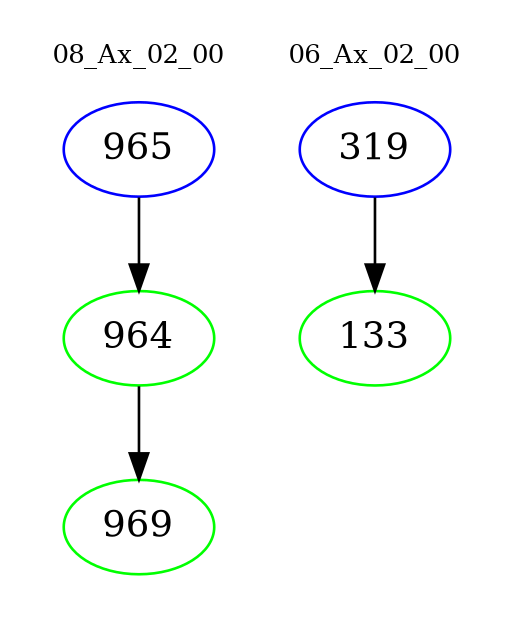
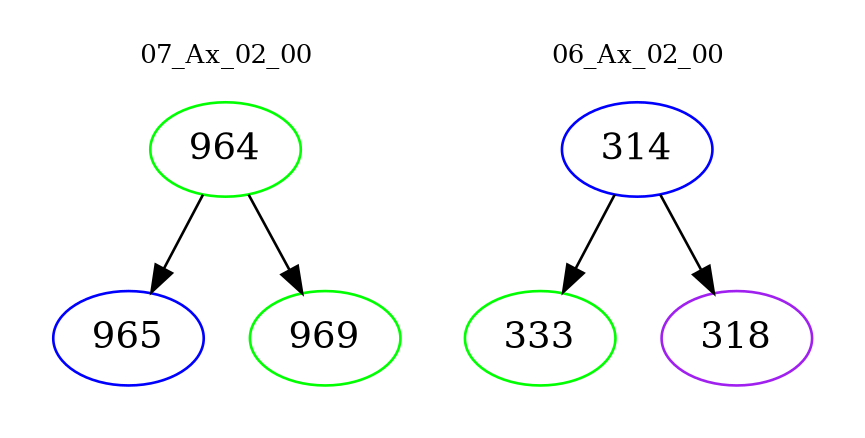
(139, 56) -> (227, 56)
(375, 149) -> (637, 149)
(139, 231) -> (183, 232)
(375, 338) -> (540, 338)
none -> (737, 338)
